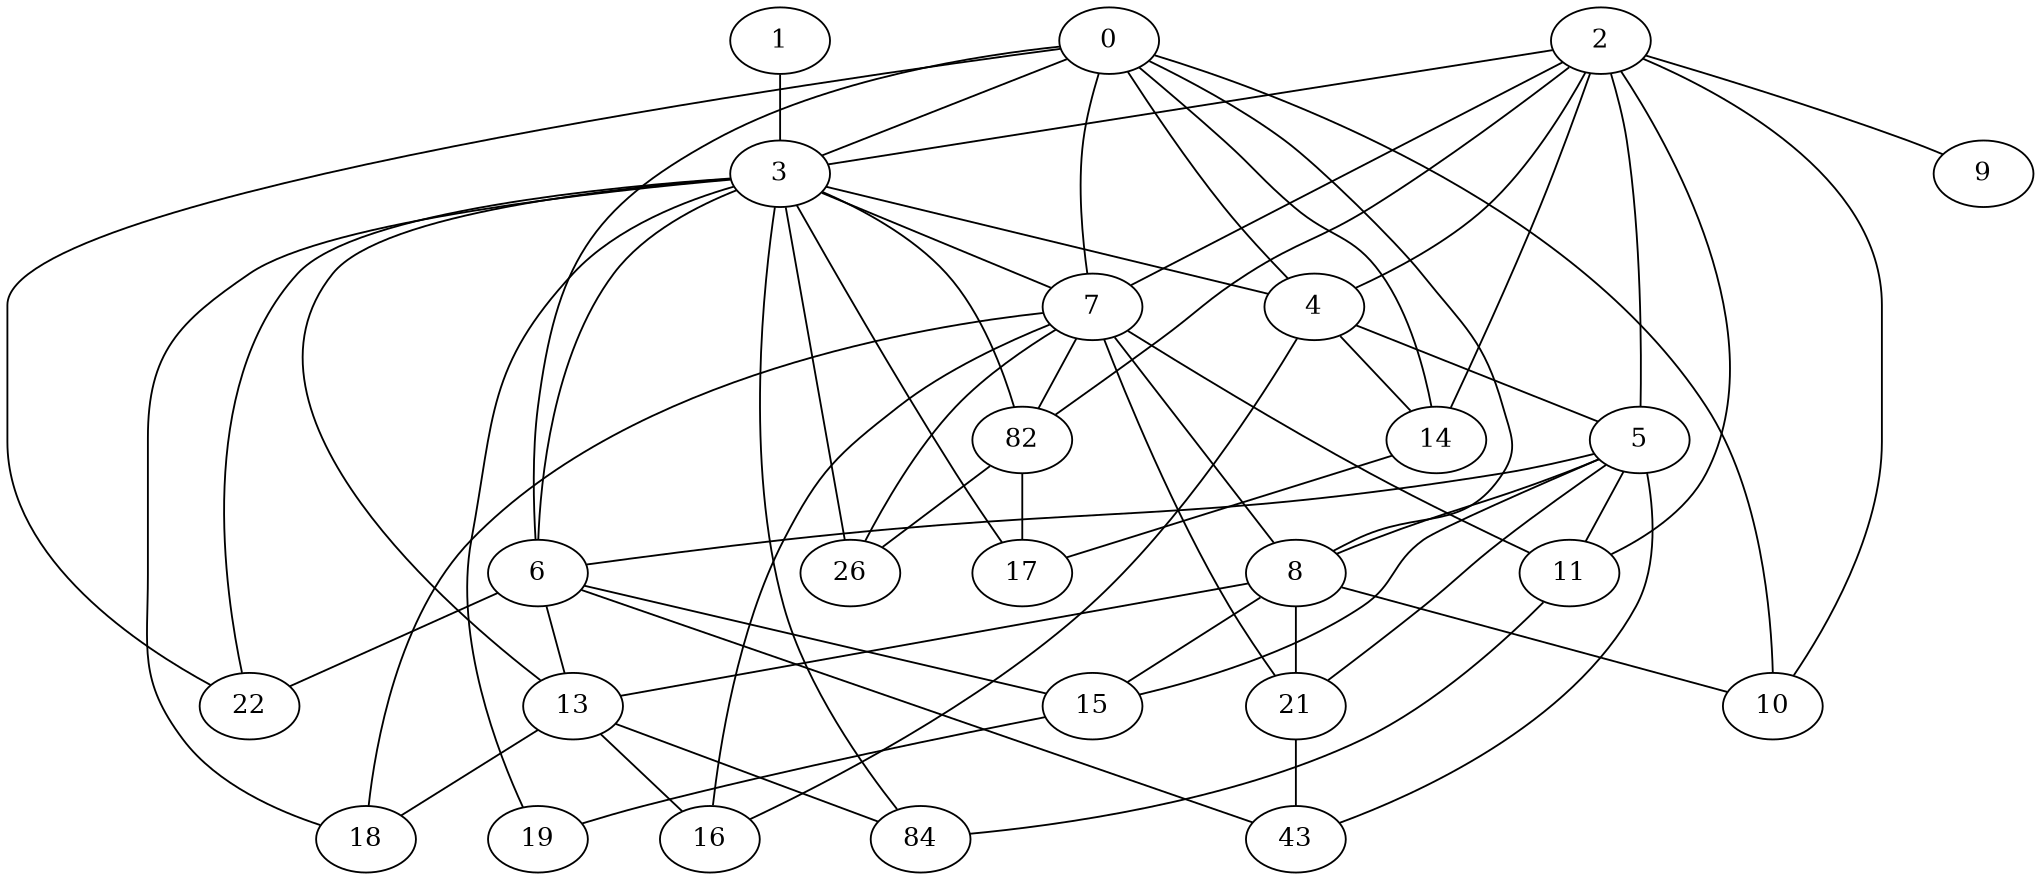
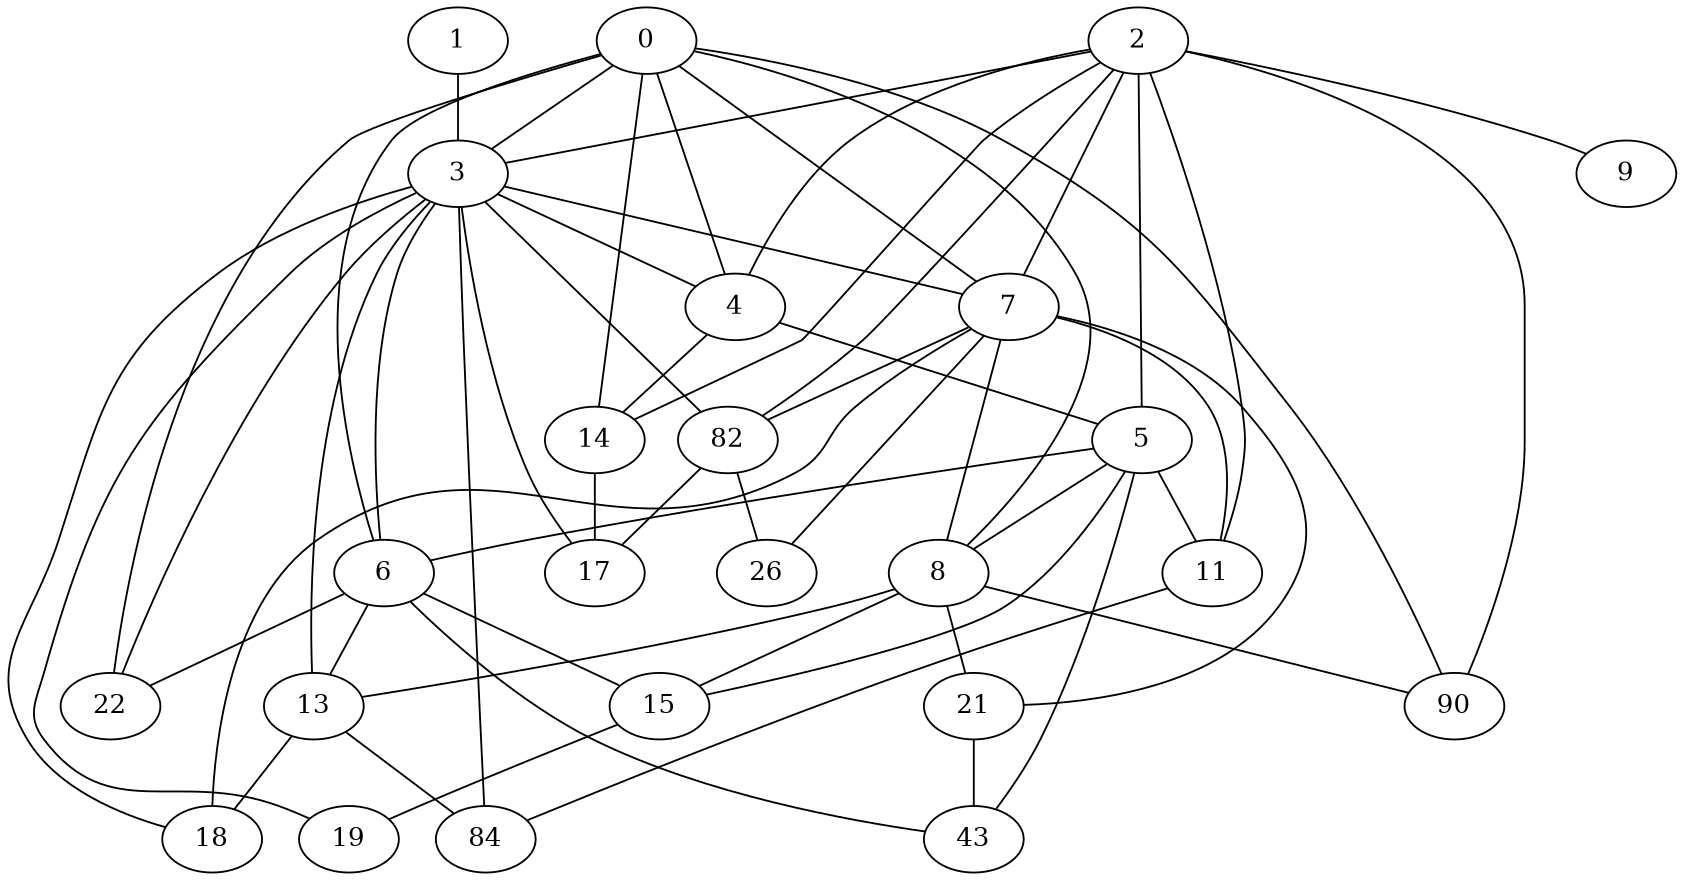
(815, 374) -> none
(1466, 571) -> none
(1773, 706) -> (1454, 706)
(710, 839) -> none
